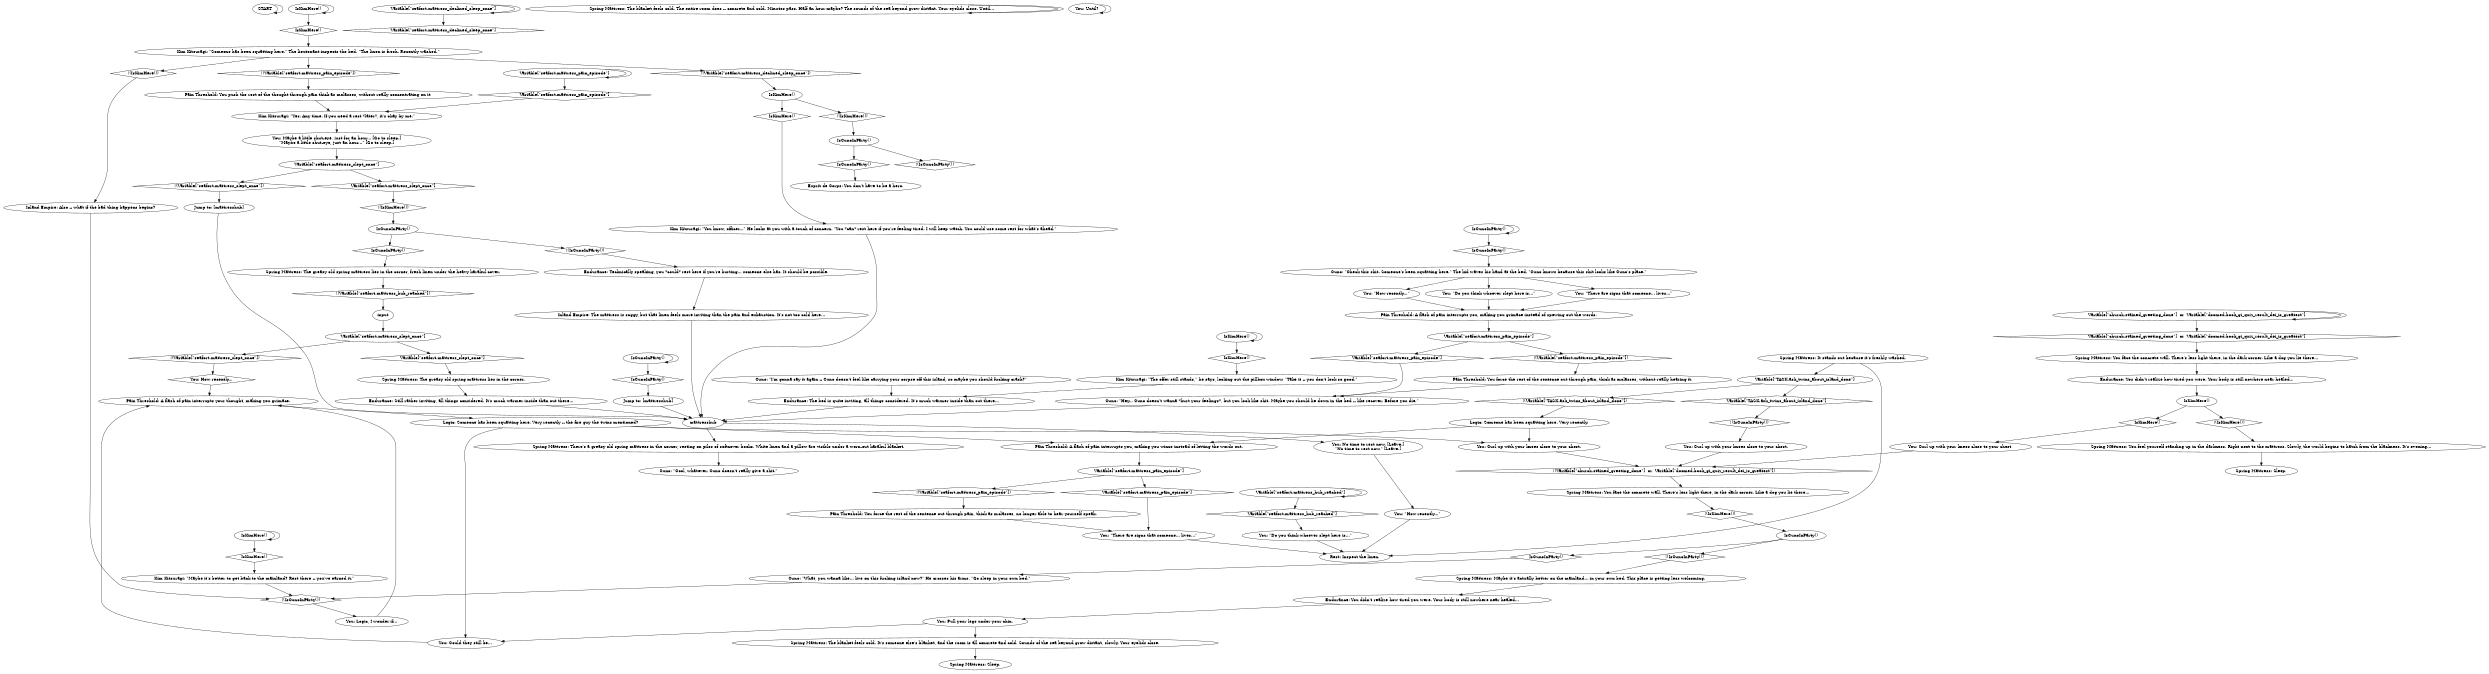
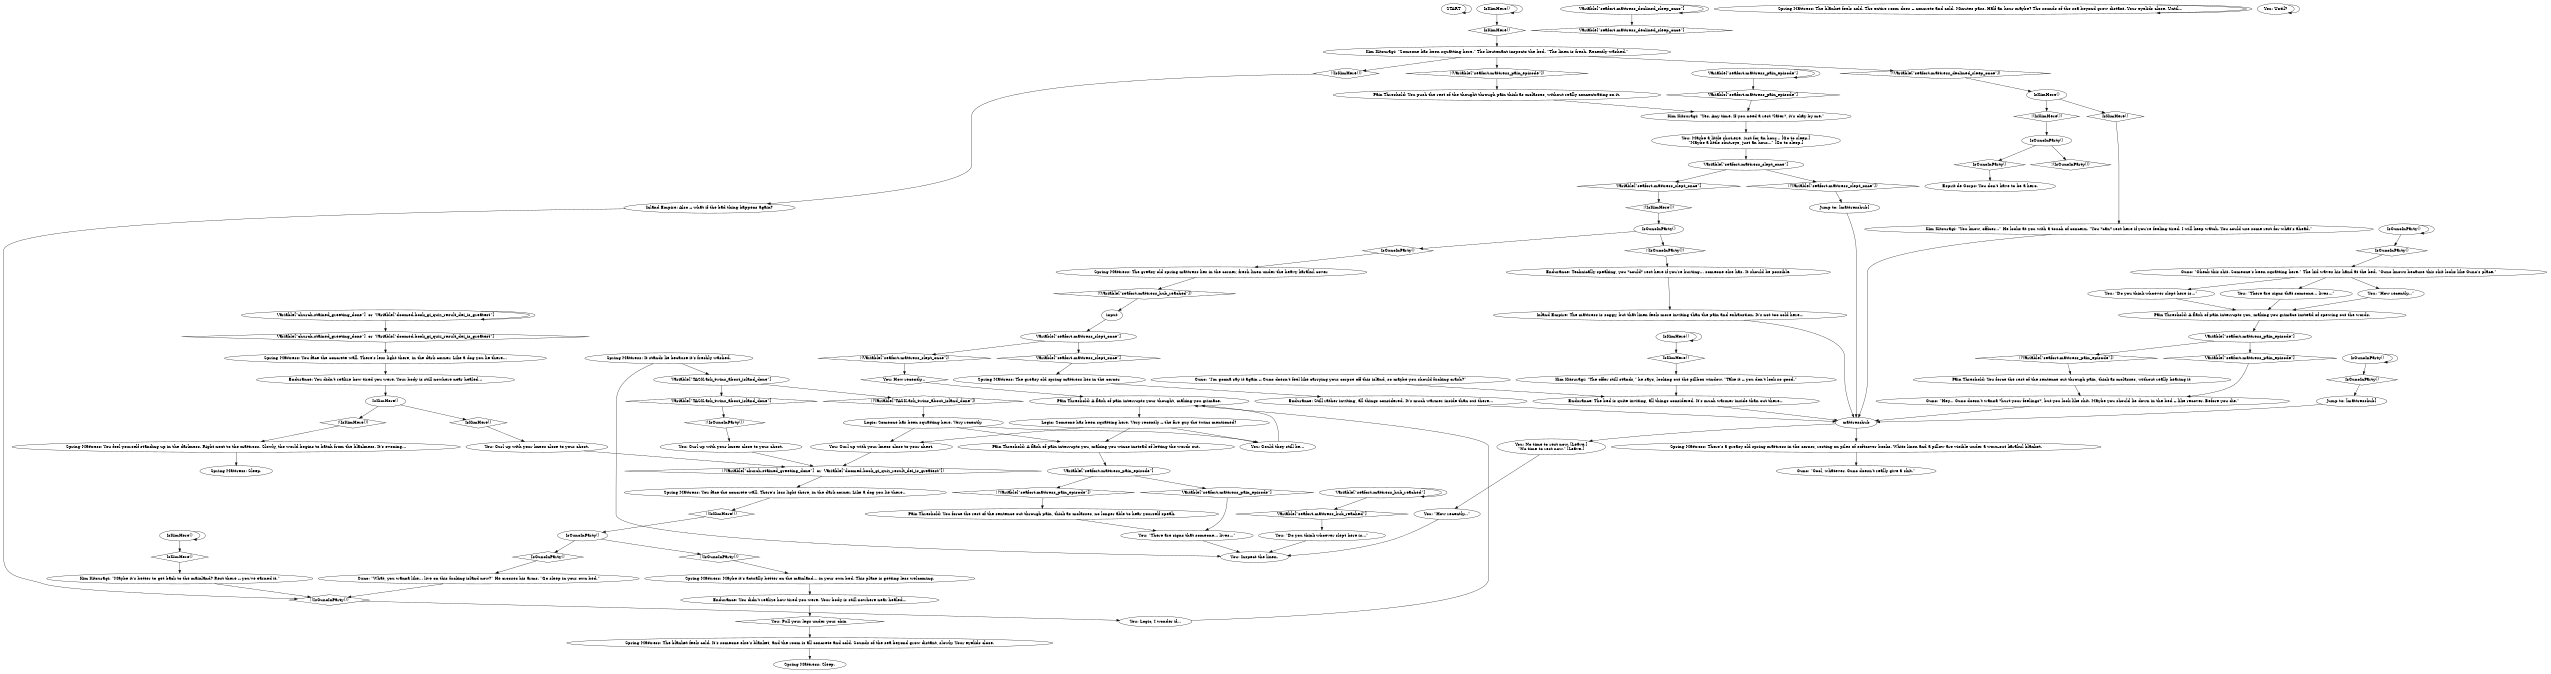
(91, 208) -> (710, 208)
(1843, 358) -> (669, 358)
(1355, 557) -> (1254, 557)
(975, 622) -> (810, 622)
(716, 632) -> (1118, 431)
